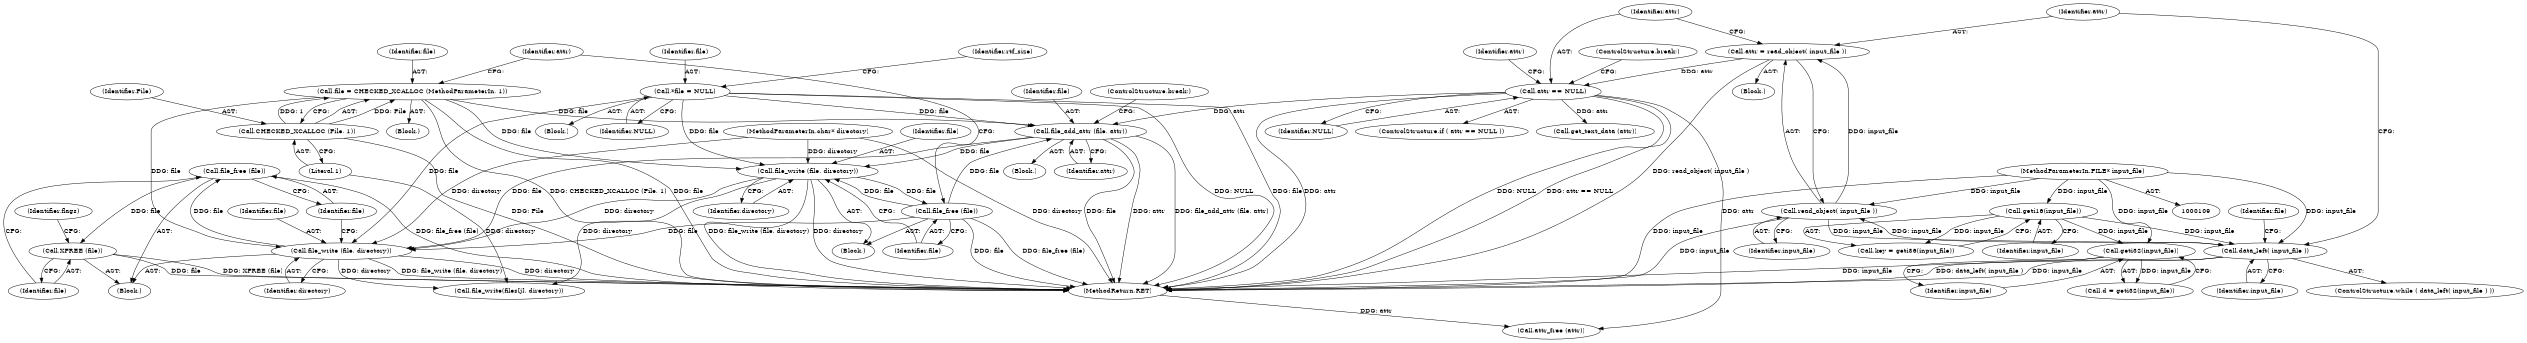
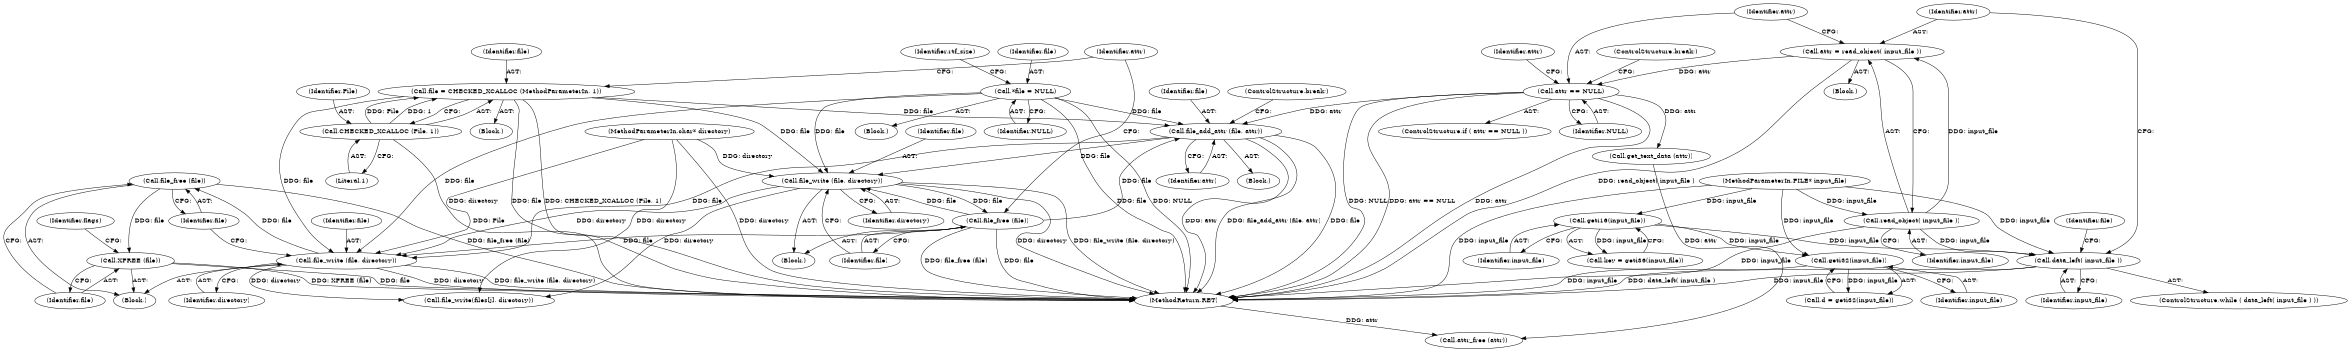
(445, 203) -> (600, 244)
(2196, 211) -> none
(1721, 218) -> (1758, 298)
(2042, 242) -> none
